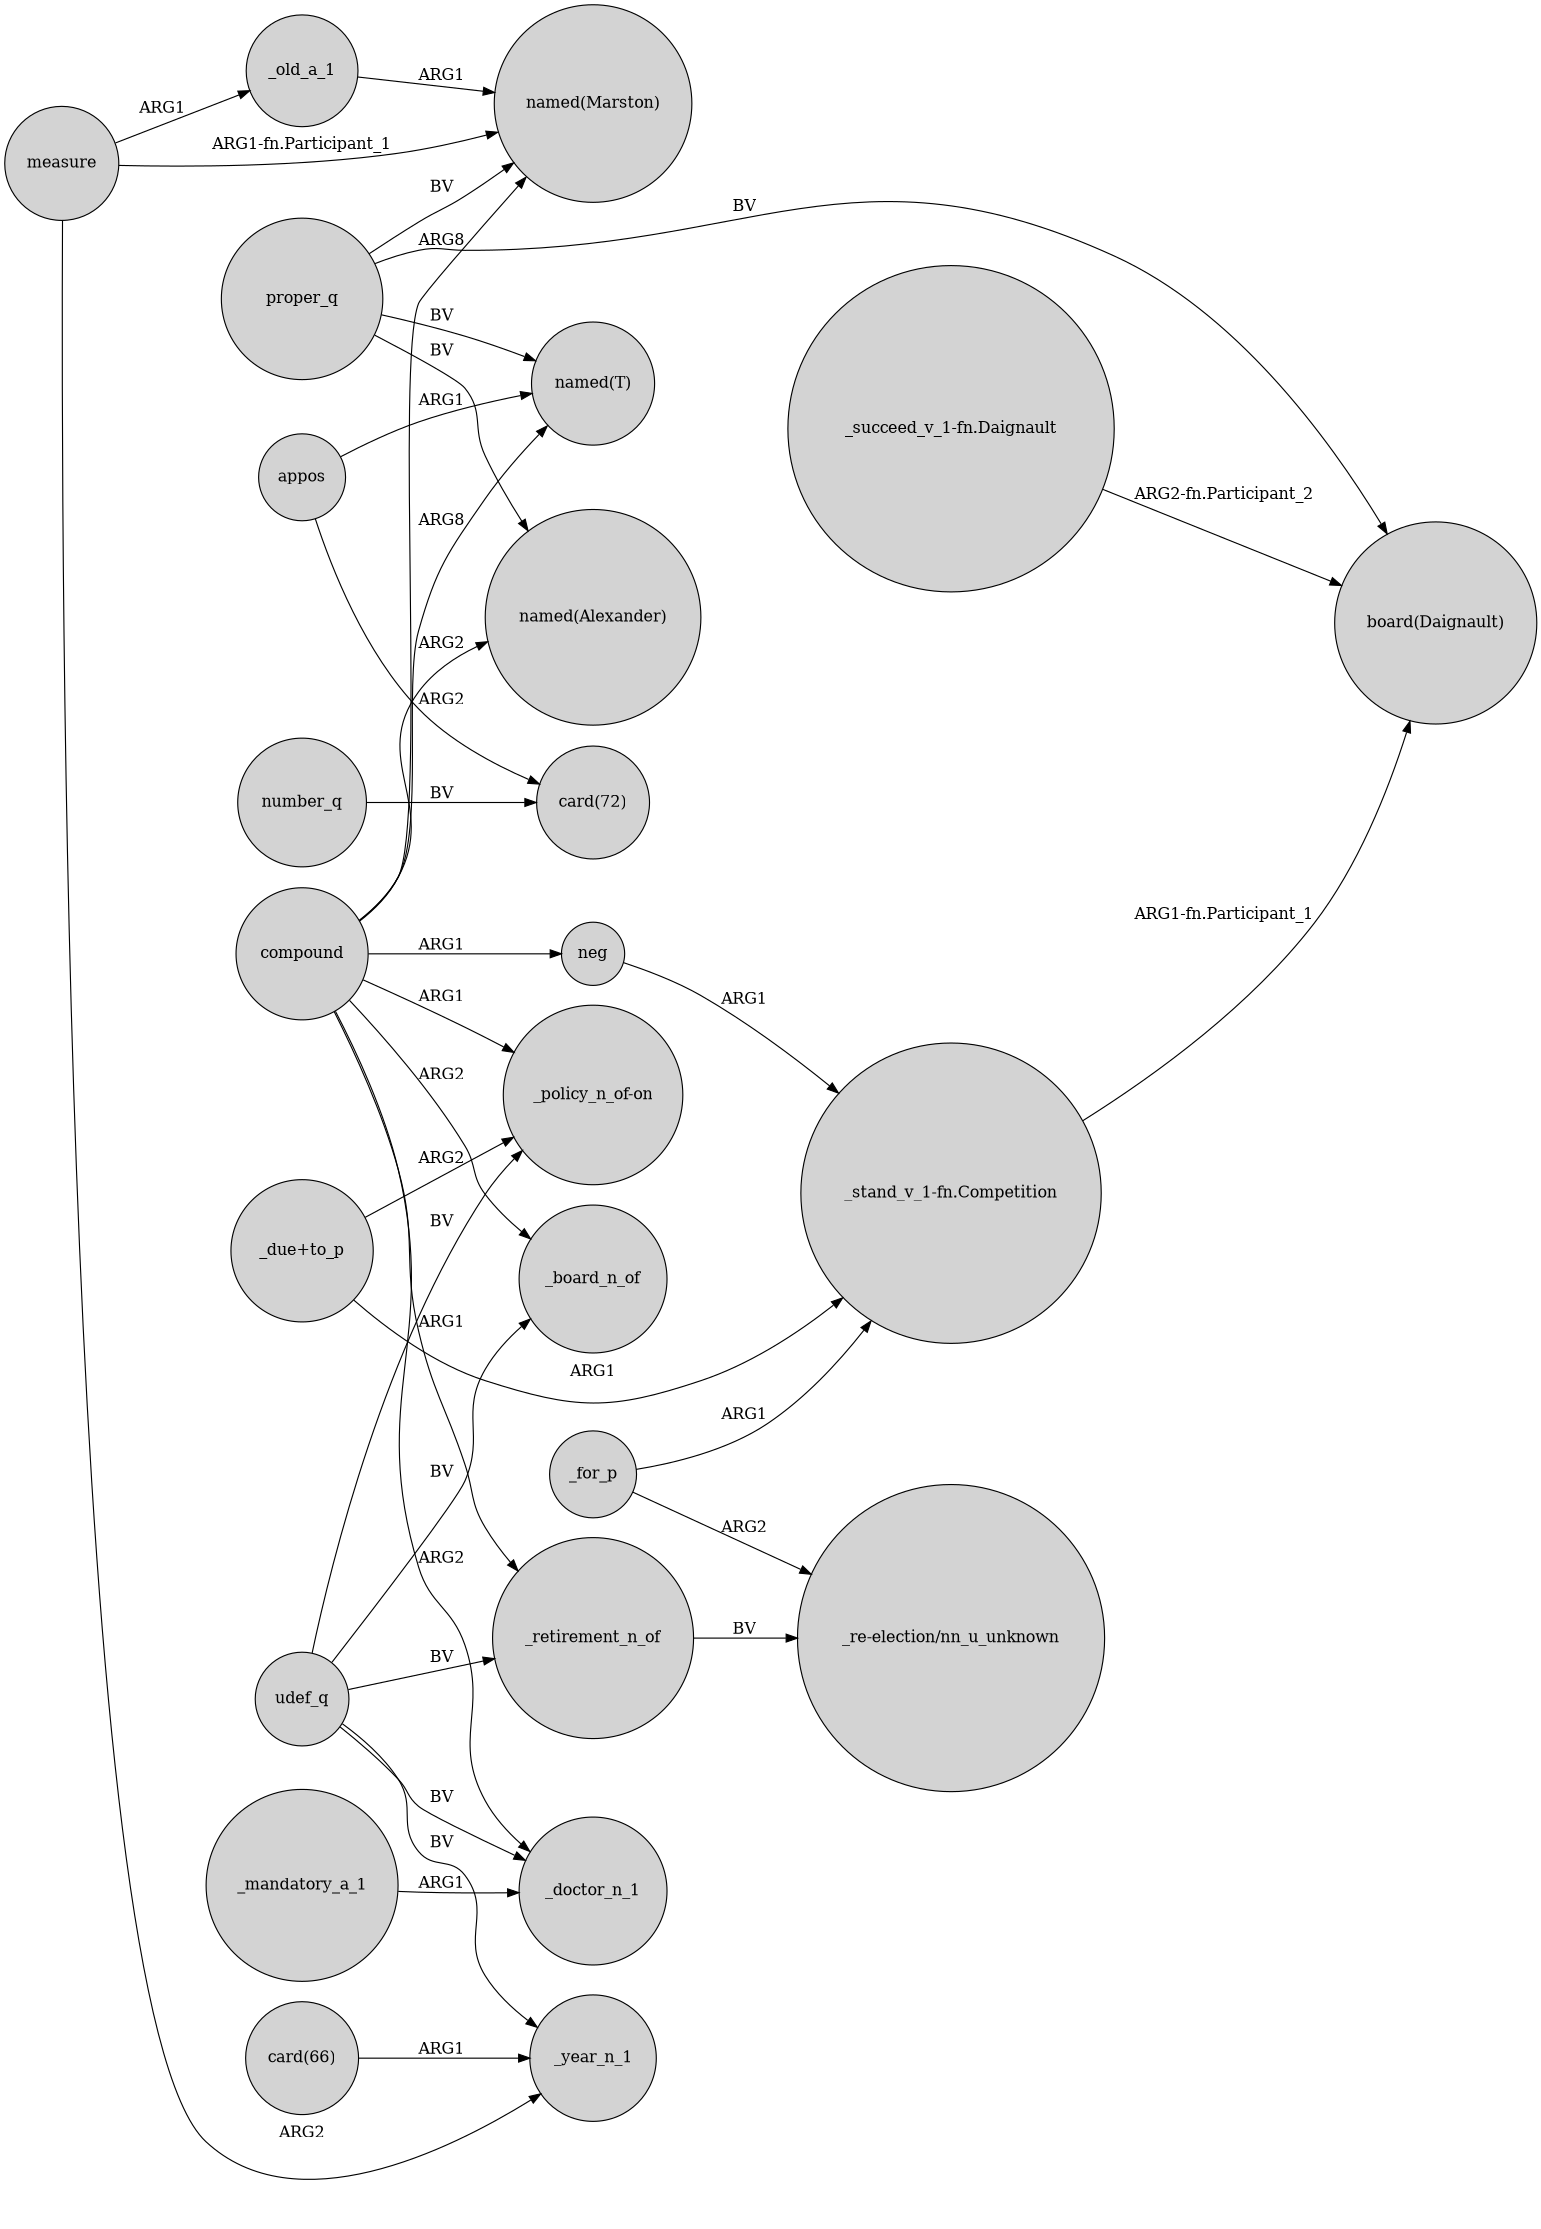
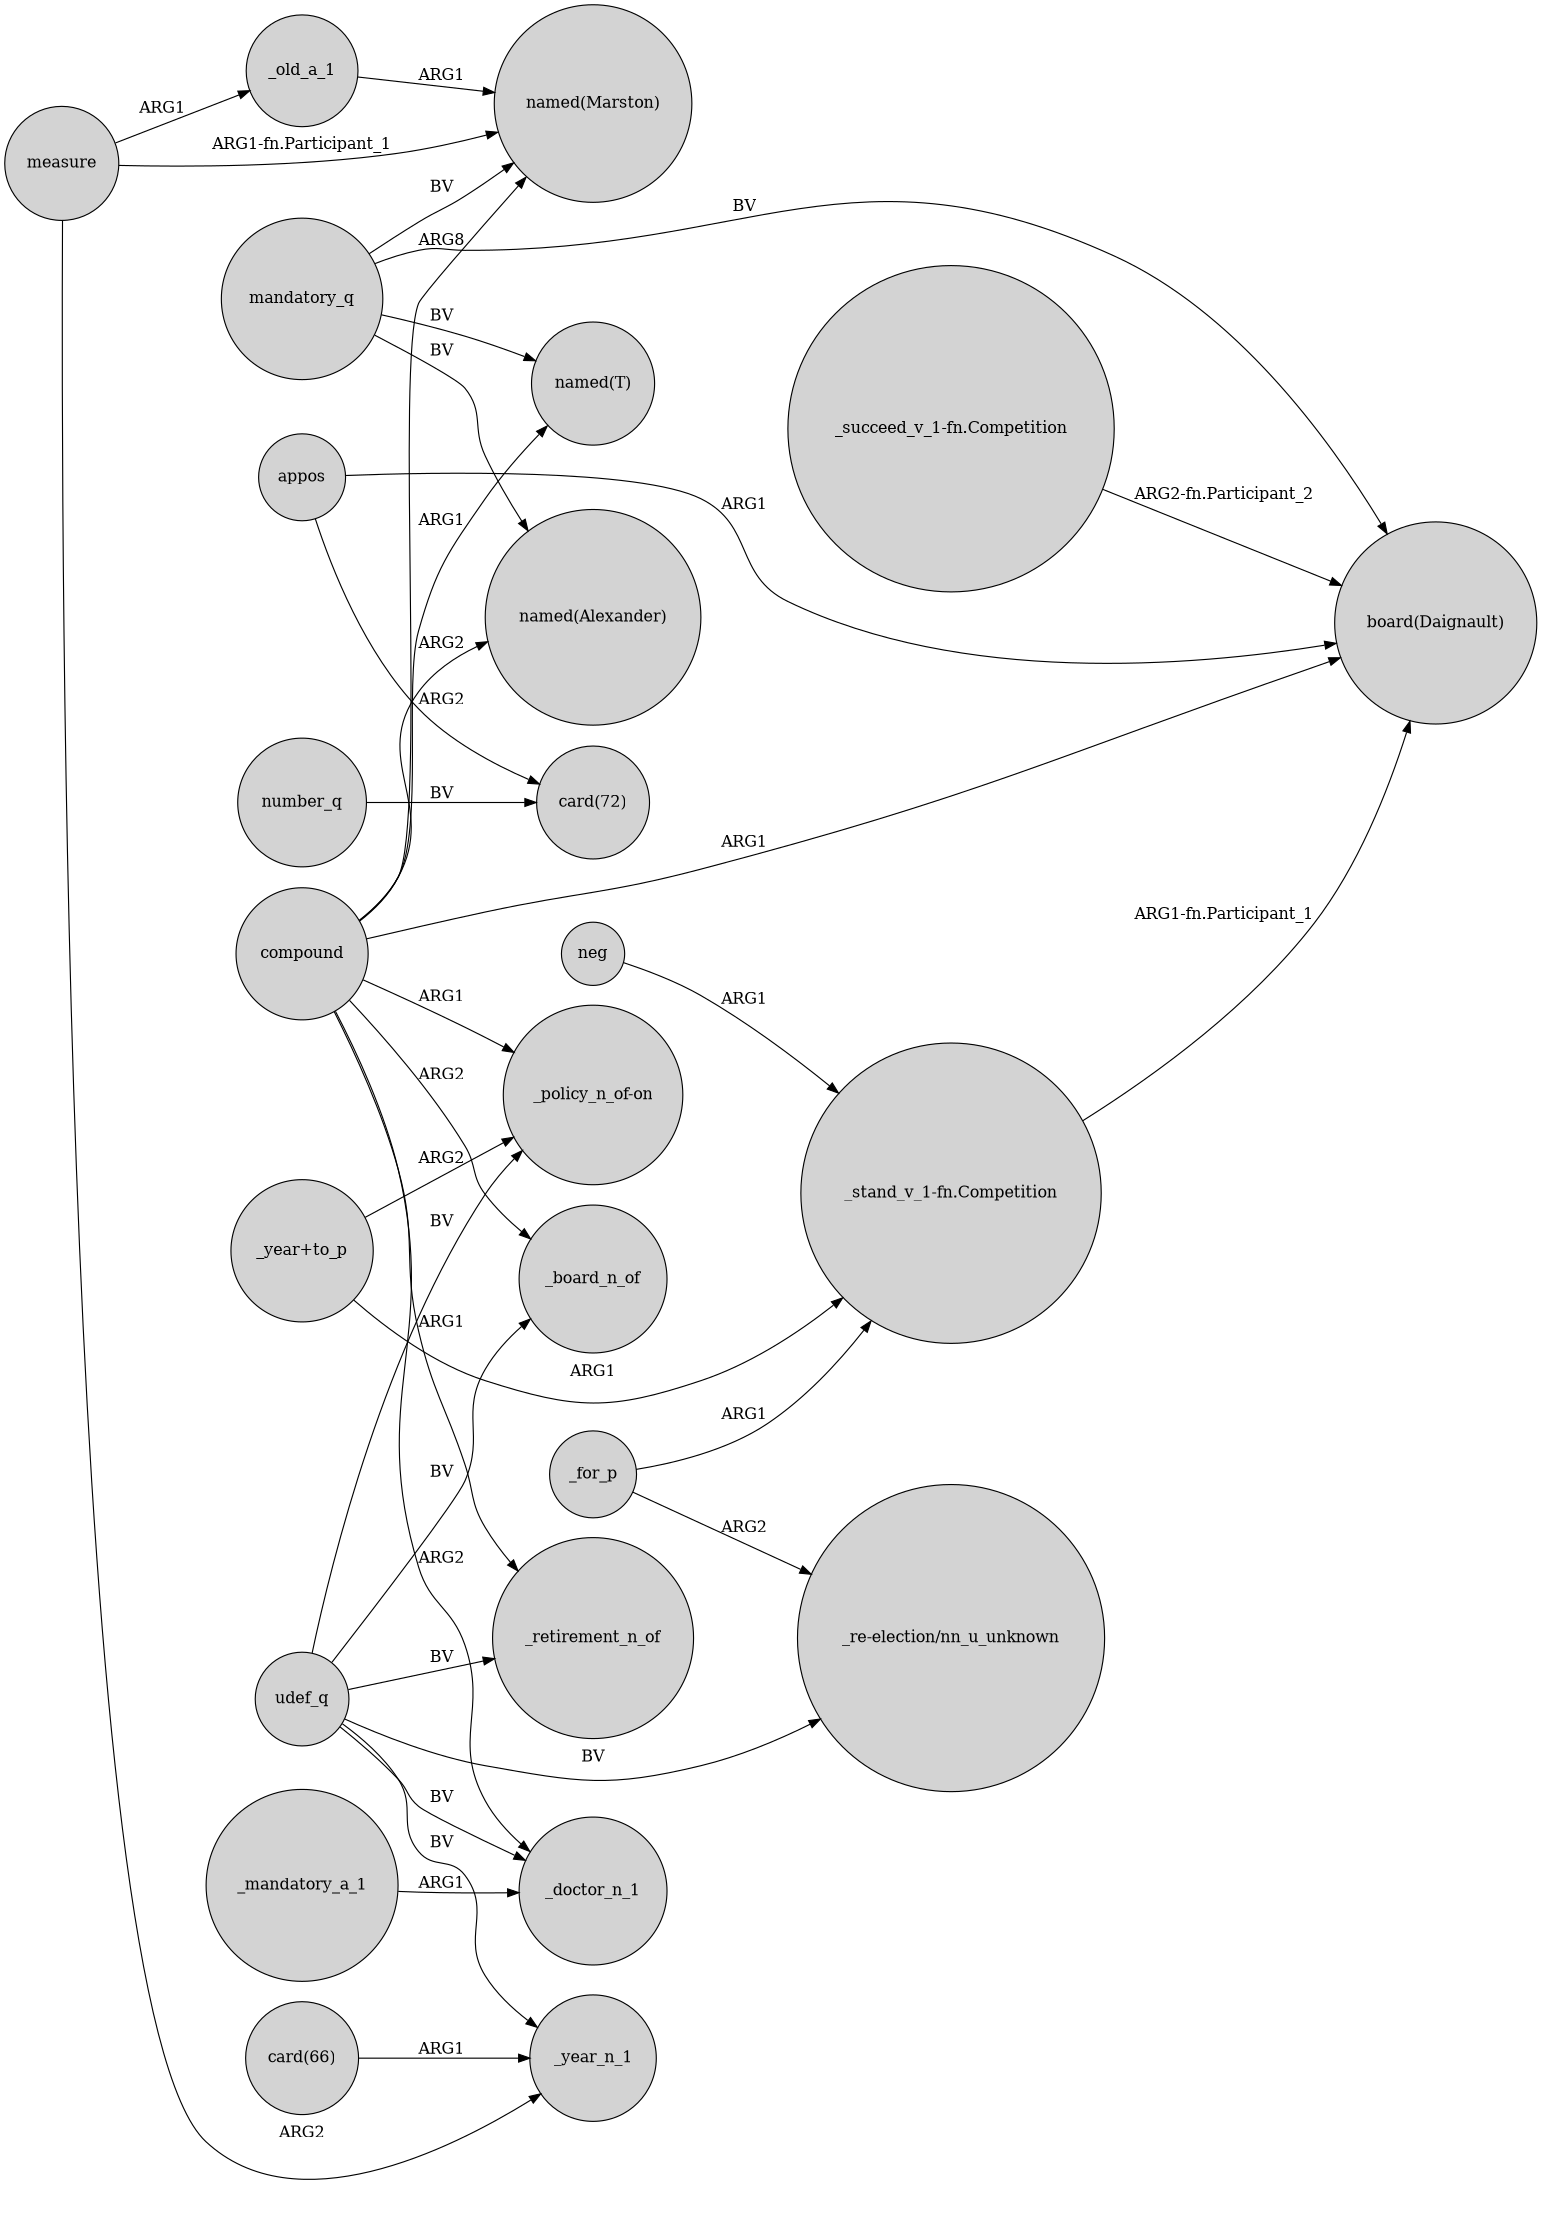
(302, 299) -> (302, 299)
(428, 419) -> (811, 611)
(951, 429) -> (951, 429)
(442, 521) -> (442, 521)
(459, 954) -> (855, 826)
(302, 1251) -> (302, 1251)
(740, 1638) -> (578, 1779)
